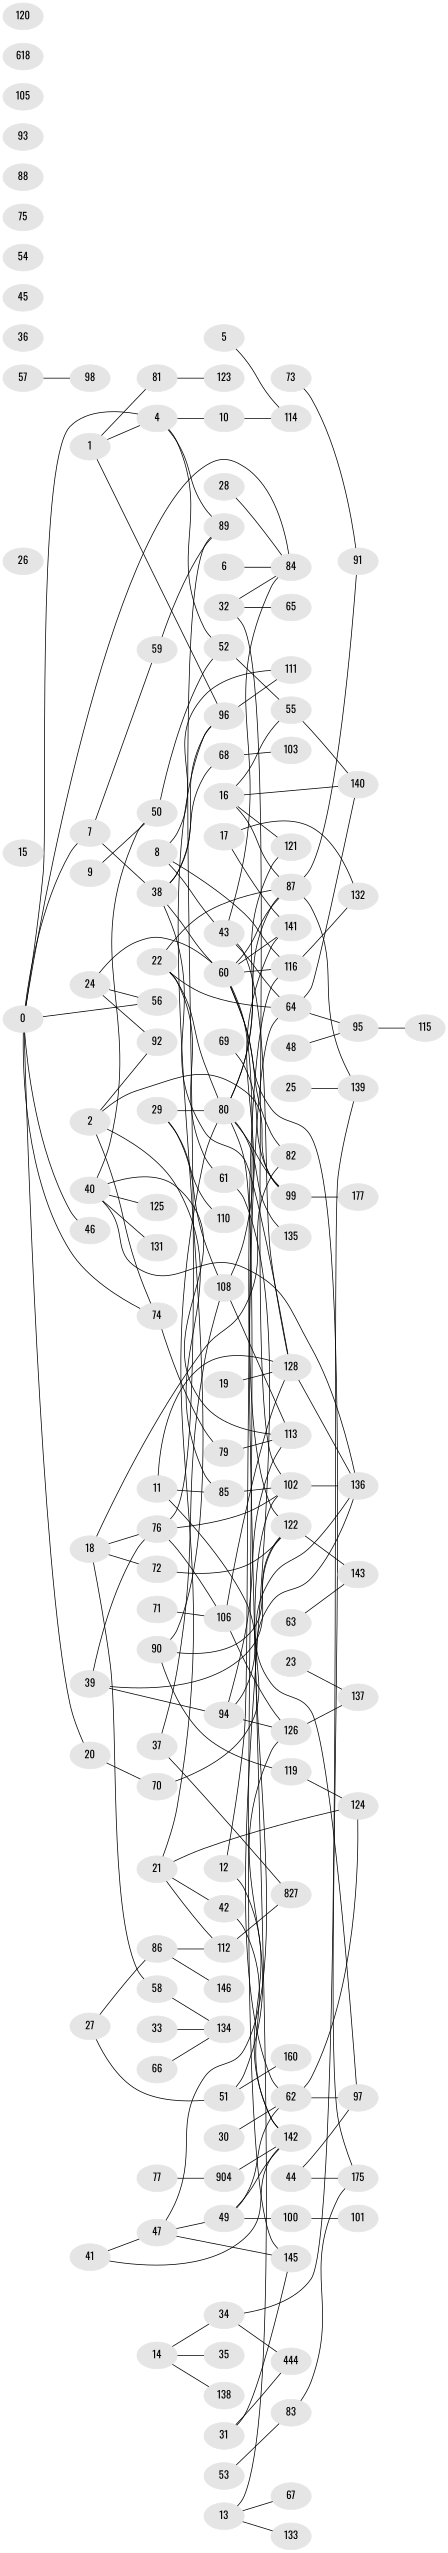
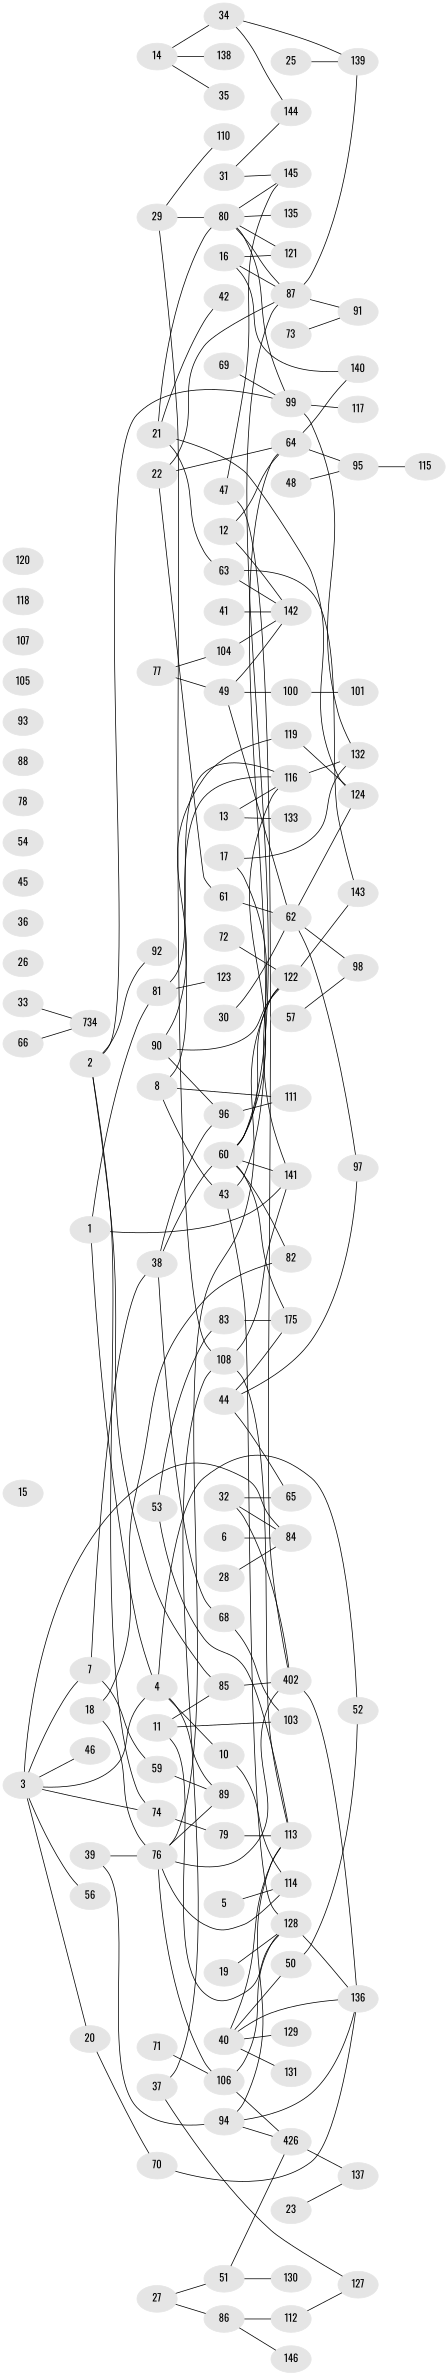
(23, 57) -> (23, 602)
(23, 217) -> (23, 803)
none -> (331, 577)
(157, 581) -> (201, 1228)
none -> (23, 642)
(291, 710) -> none
(248, 747) -> none
none -> (186, 840)
(90, 873) -> none
none -> (326, 944)
(90, 985) -> none
(23, 1019) -> (23, 1785)
(197, 1037) -> none
(203, 1128) -> none
(358, 1197) -> (358, 409)
(157, 1207) -> (291, 2033)
none -> (253, 1437)
(291, 1486) -> (291, 1681)
(124, 1559) -> none
none -> (240, 1662)
(233, 1664) -> (195, 1389)
(291, 1732) -> (291, 2142)
(324, 1766) -> (224, 1725)
(291, 1895) -> (358, 2285)
(189, 1910) -> (191, 503)
none -> (212, 1928)
(157, 1989) -> none
(258, 2023) -> (264, 596)
(224, 2029) -> (90, 1024)
(291, 2058) -> (291, 2279)
(224, 2178) -> (224, 652)
(191, 2226) -> (191, 682)
(124, 2245) -> none
(291, 2361) -> (291, 112)
(291, 2496) -> none
